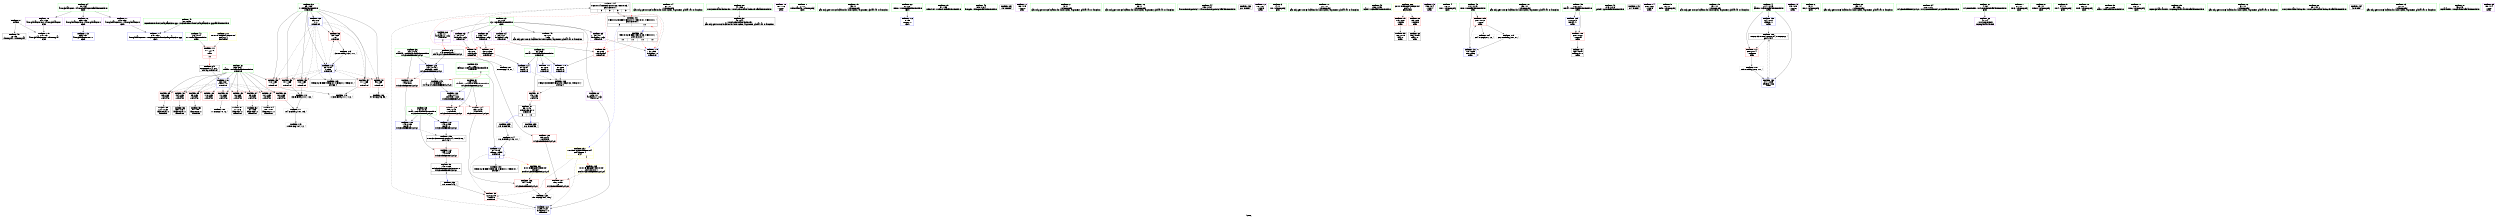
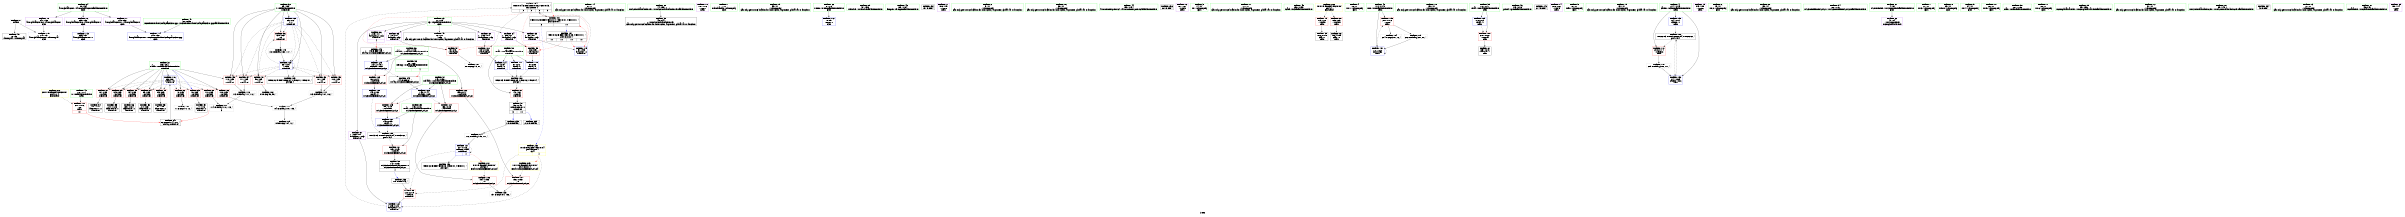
(1430, 7) -> none
(238, 82) -> (183, 78)
none -> (222, 108)
(493, 109) -> none
(415, 118) -> none
